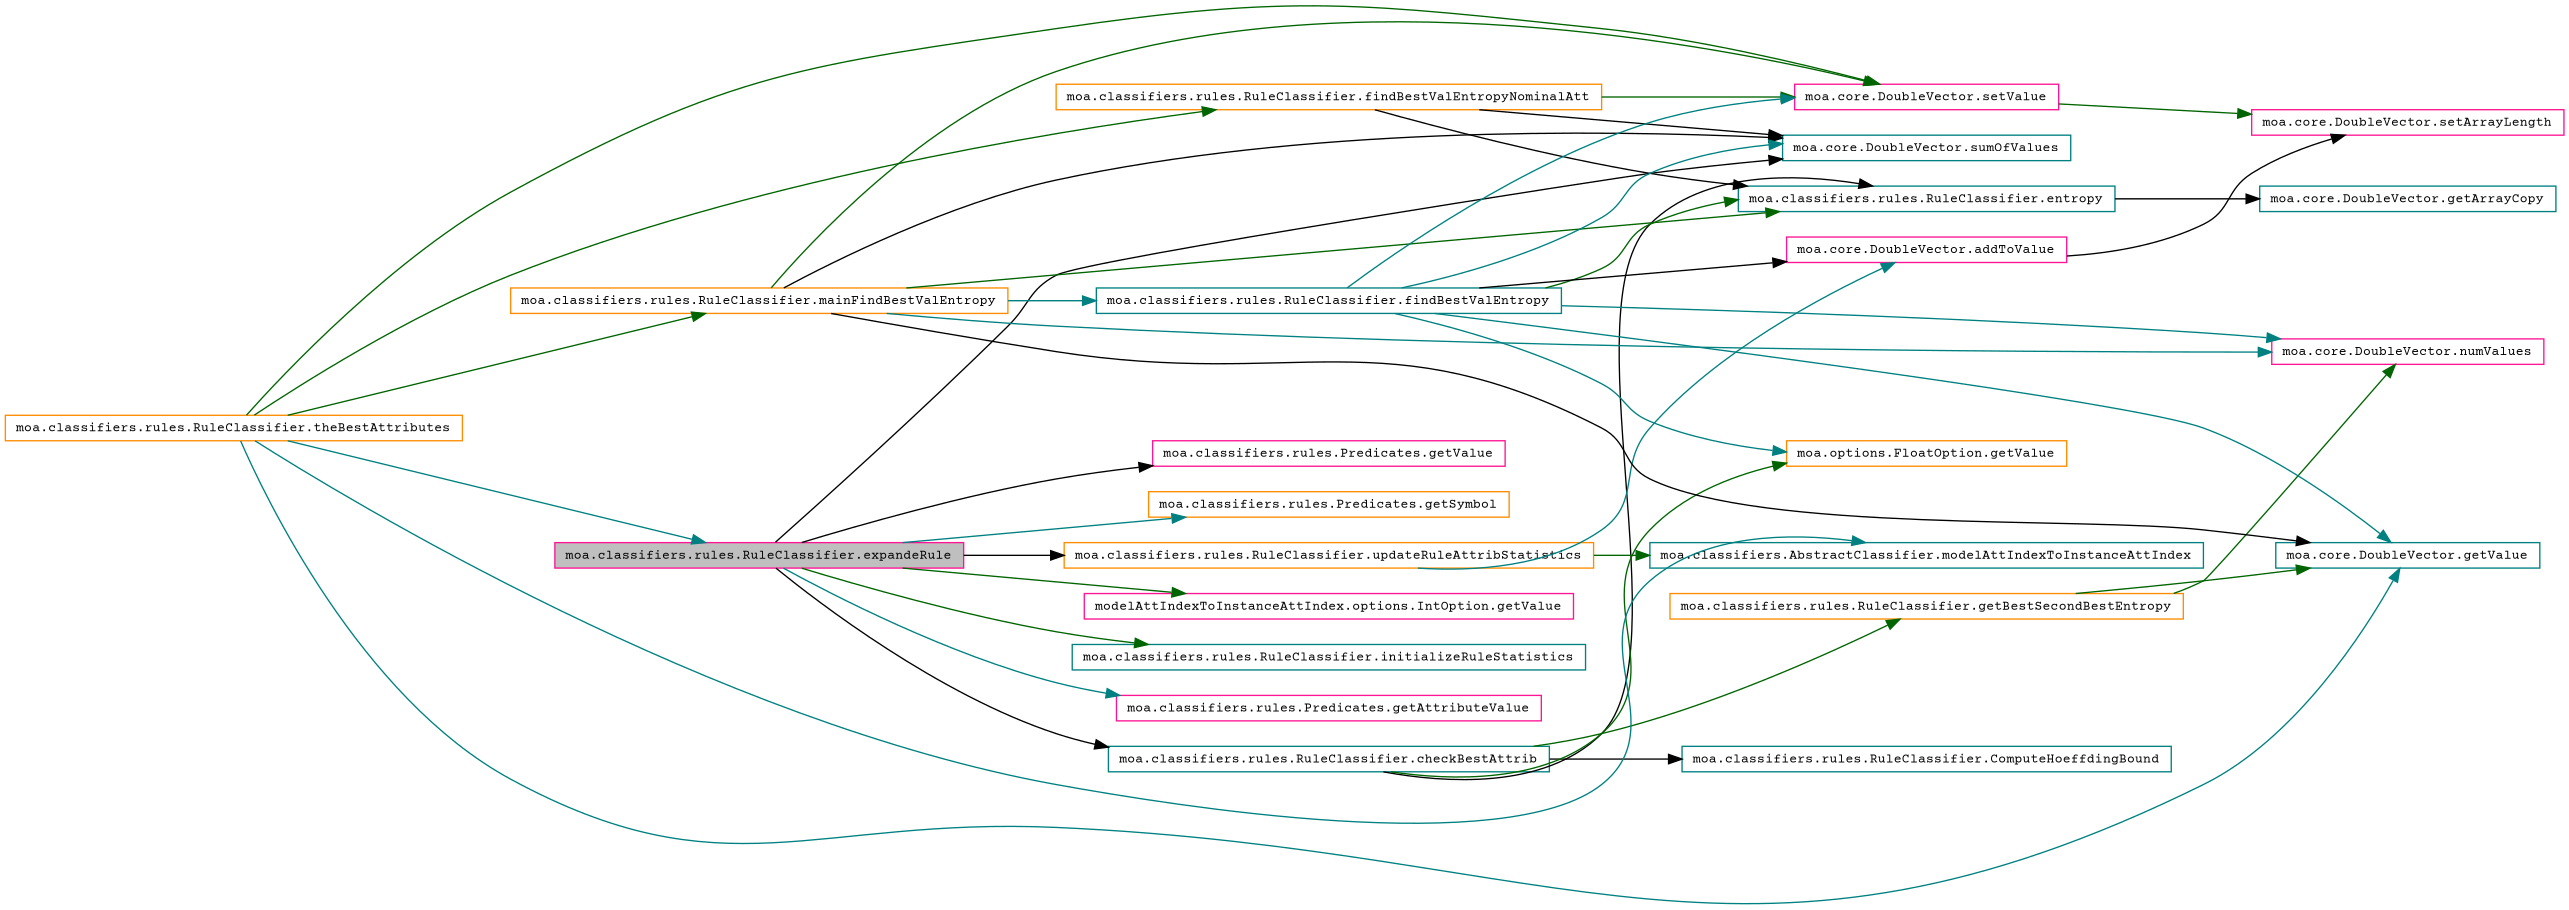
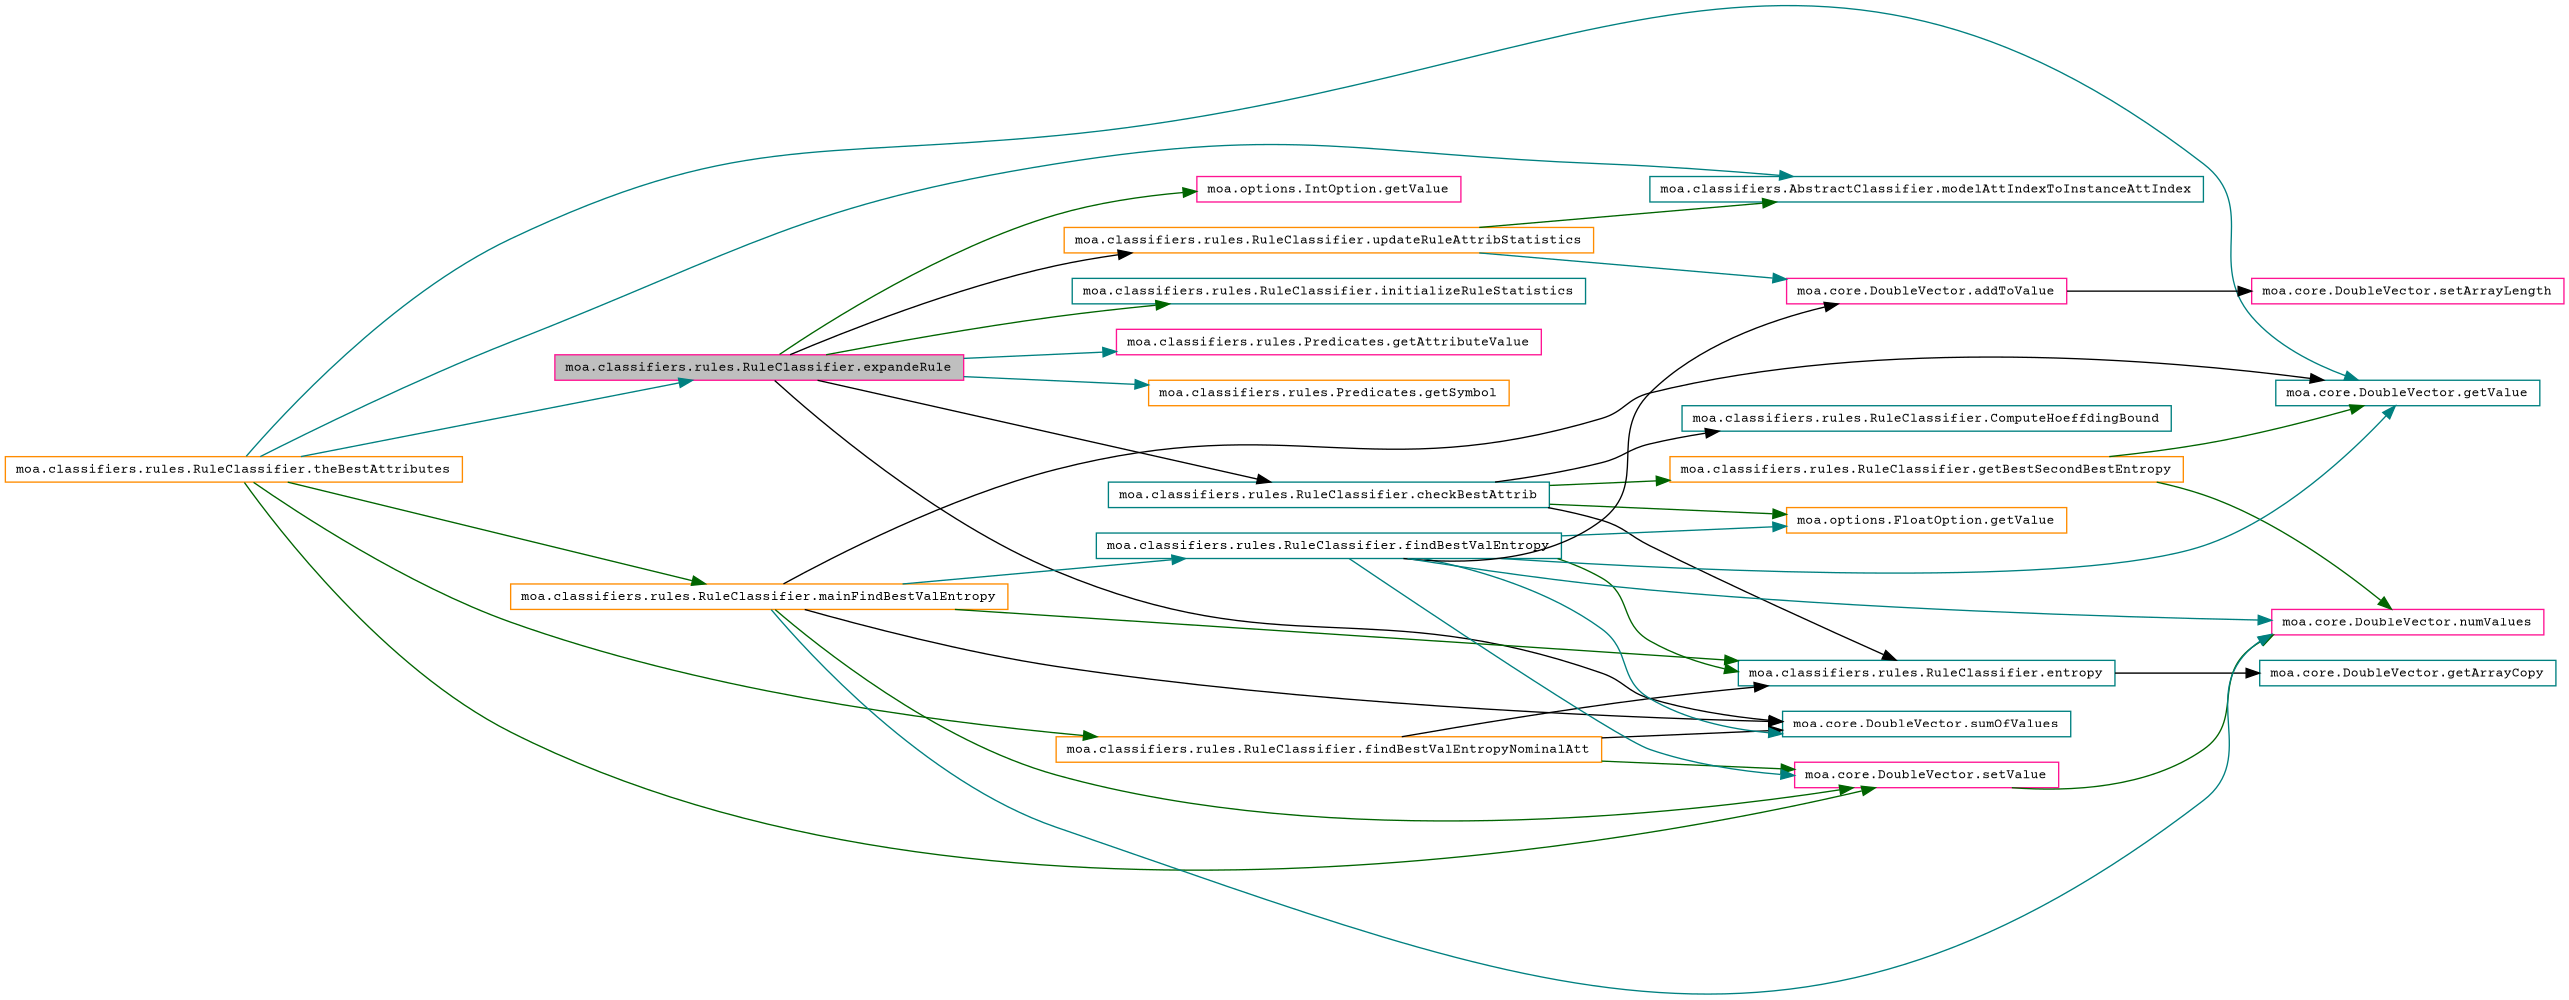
(2148, 109) -> (2172, 766)
(1329, 453) -> none
(1329, 606) -> (1329, 189)
